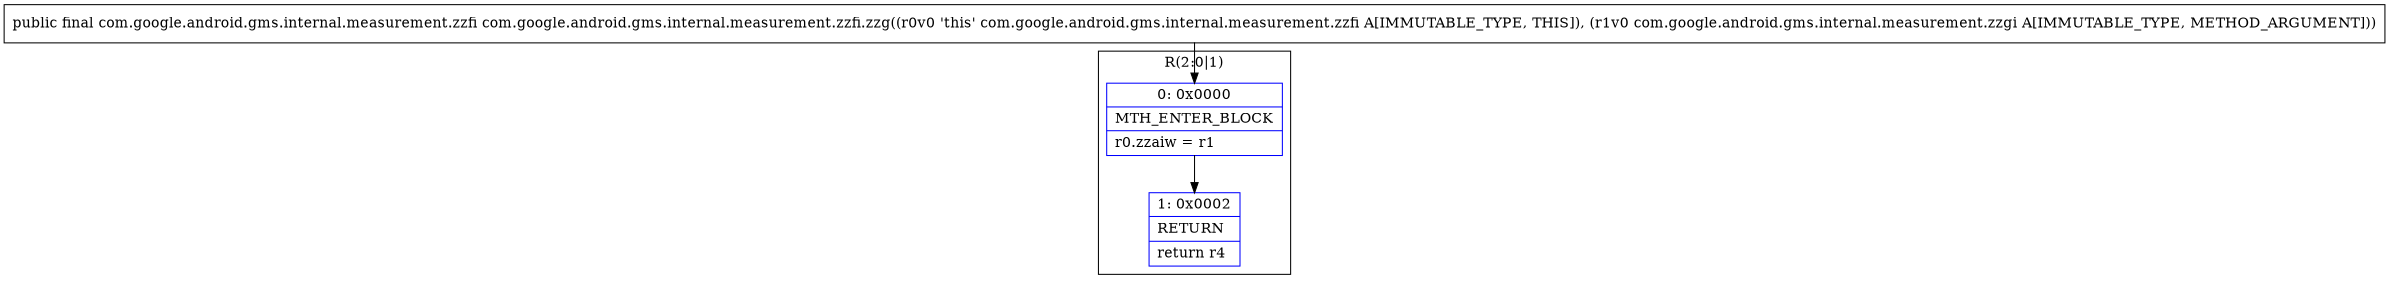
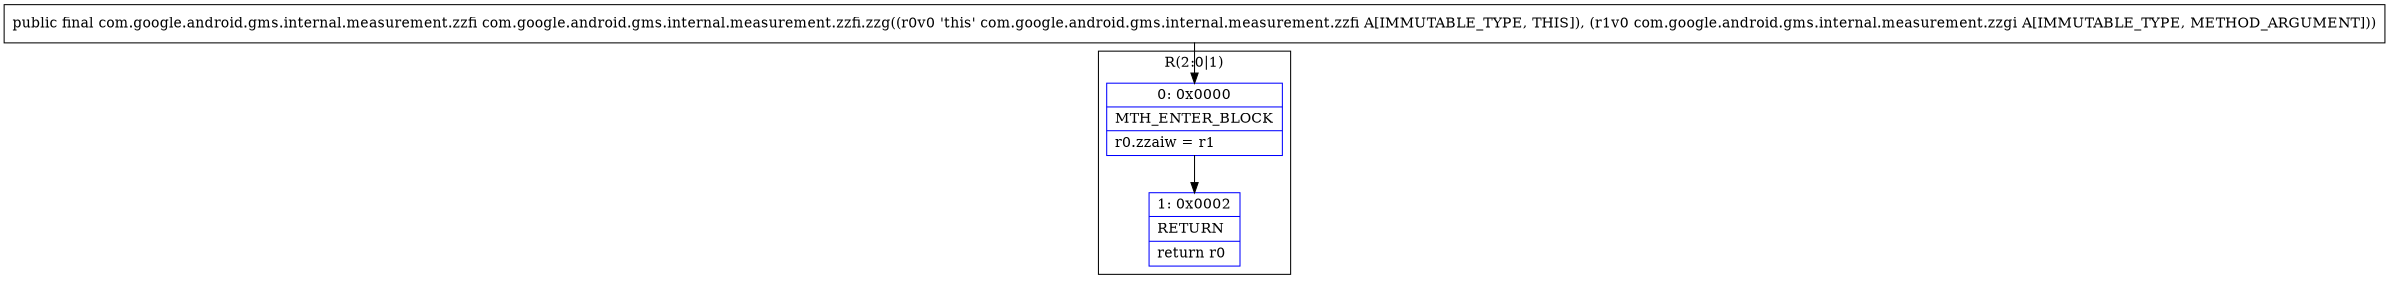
(1192, 253) -> (1192, 253)
